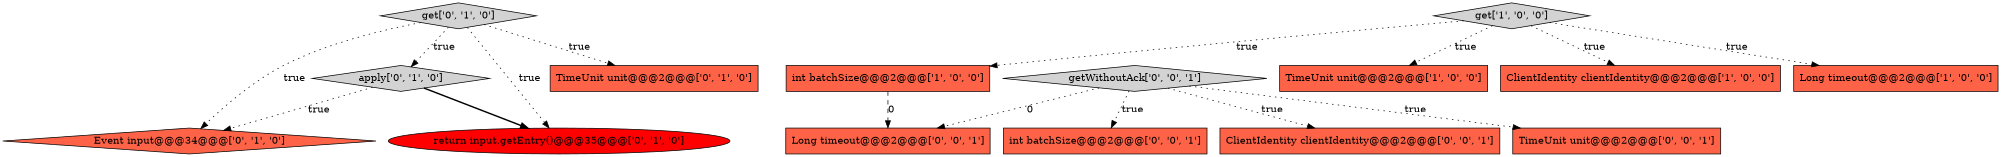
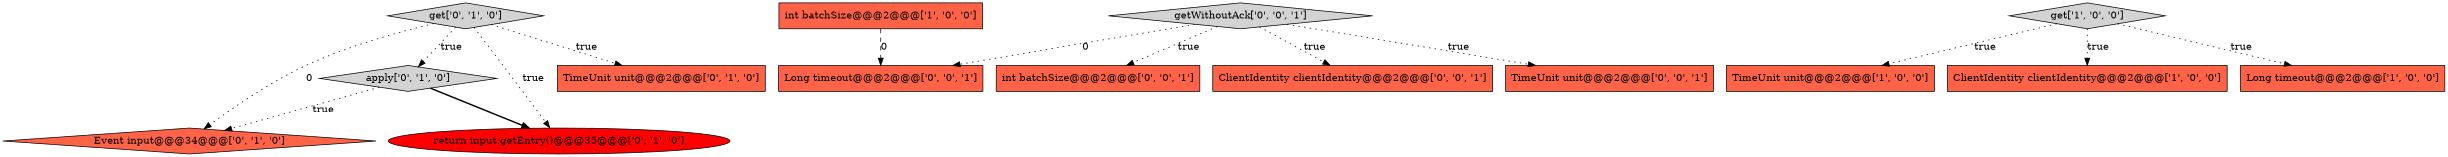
(1230, 42) -> none
(295, 78) -> (310, 78)
